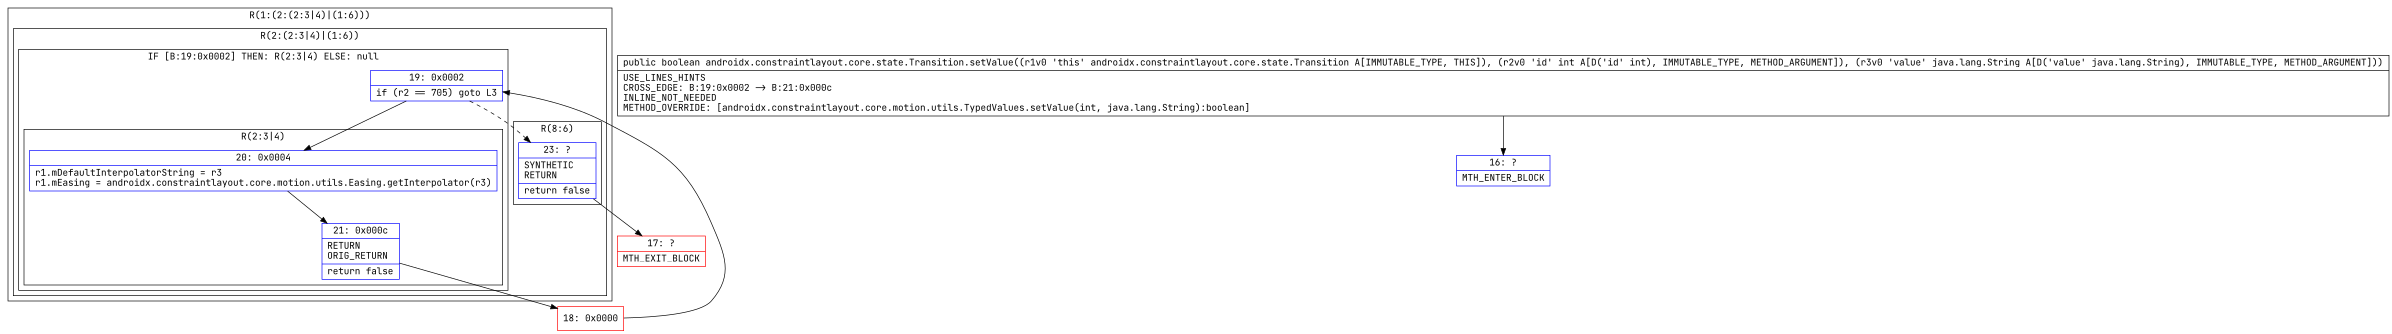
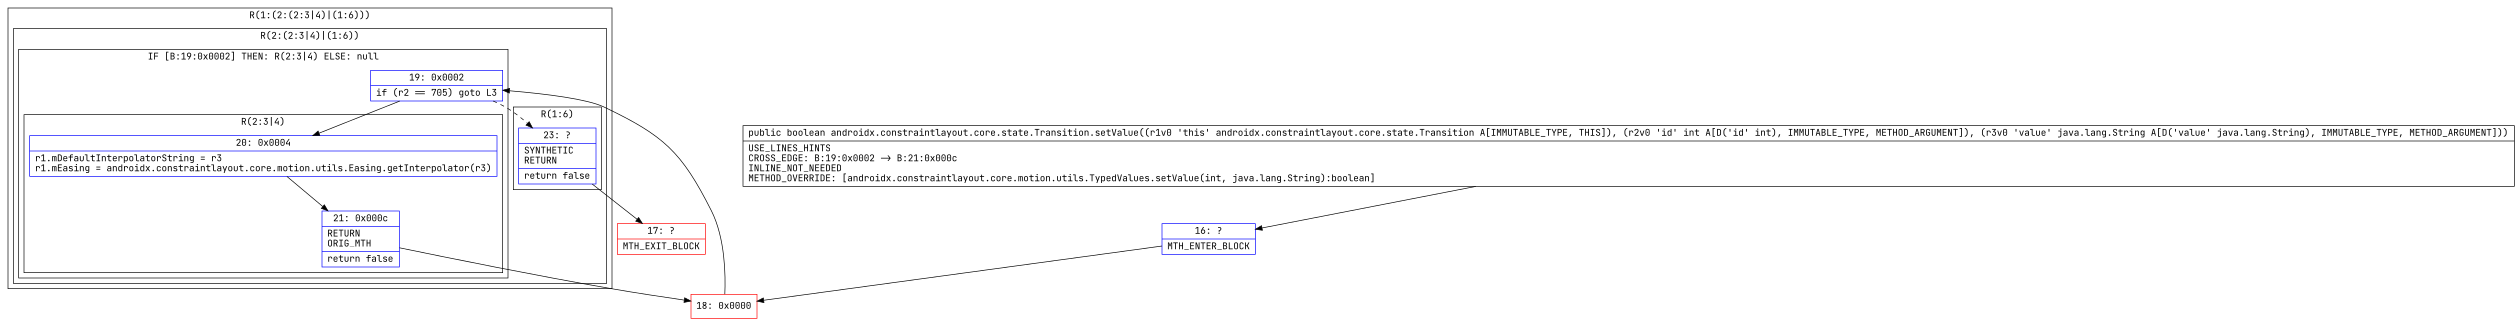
(557, 129) -> (557, 115)
(358, 256) -> (350, 244)
none -> (963, 273)
